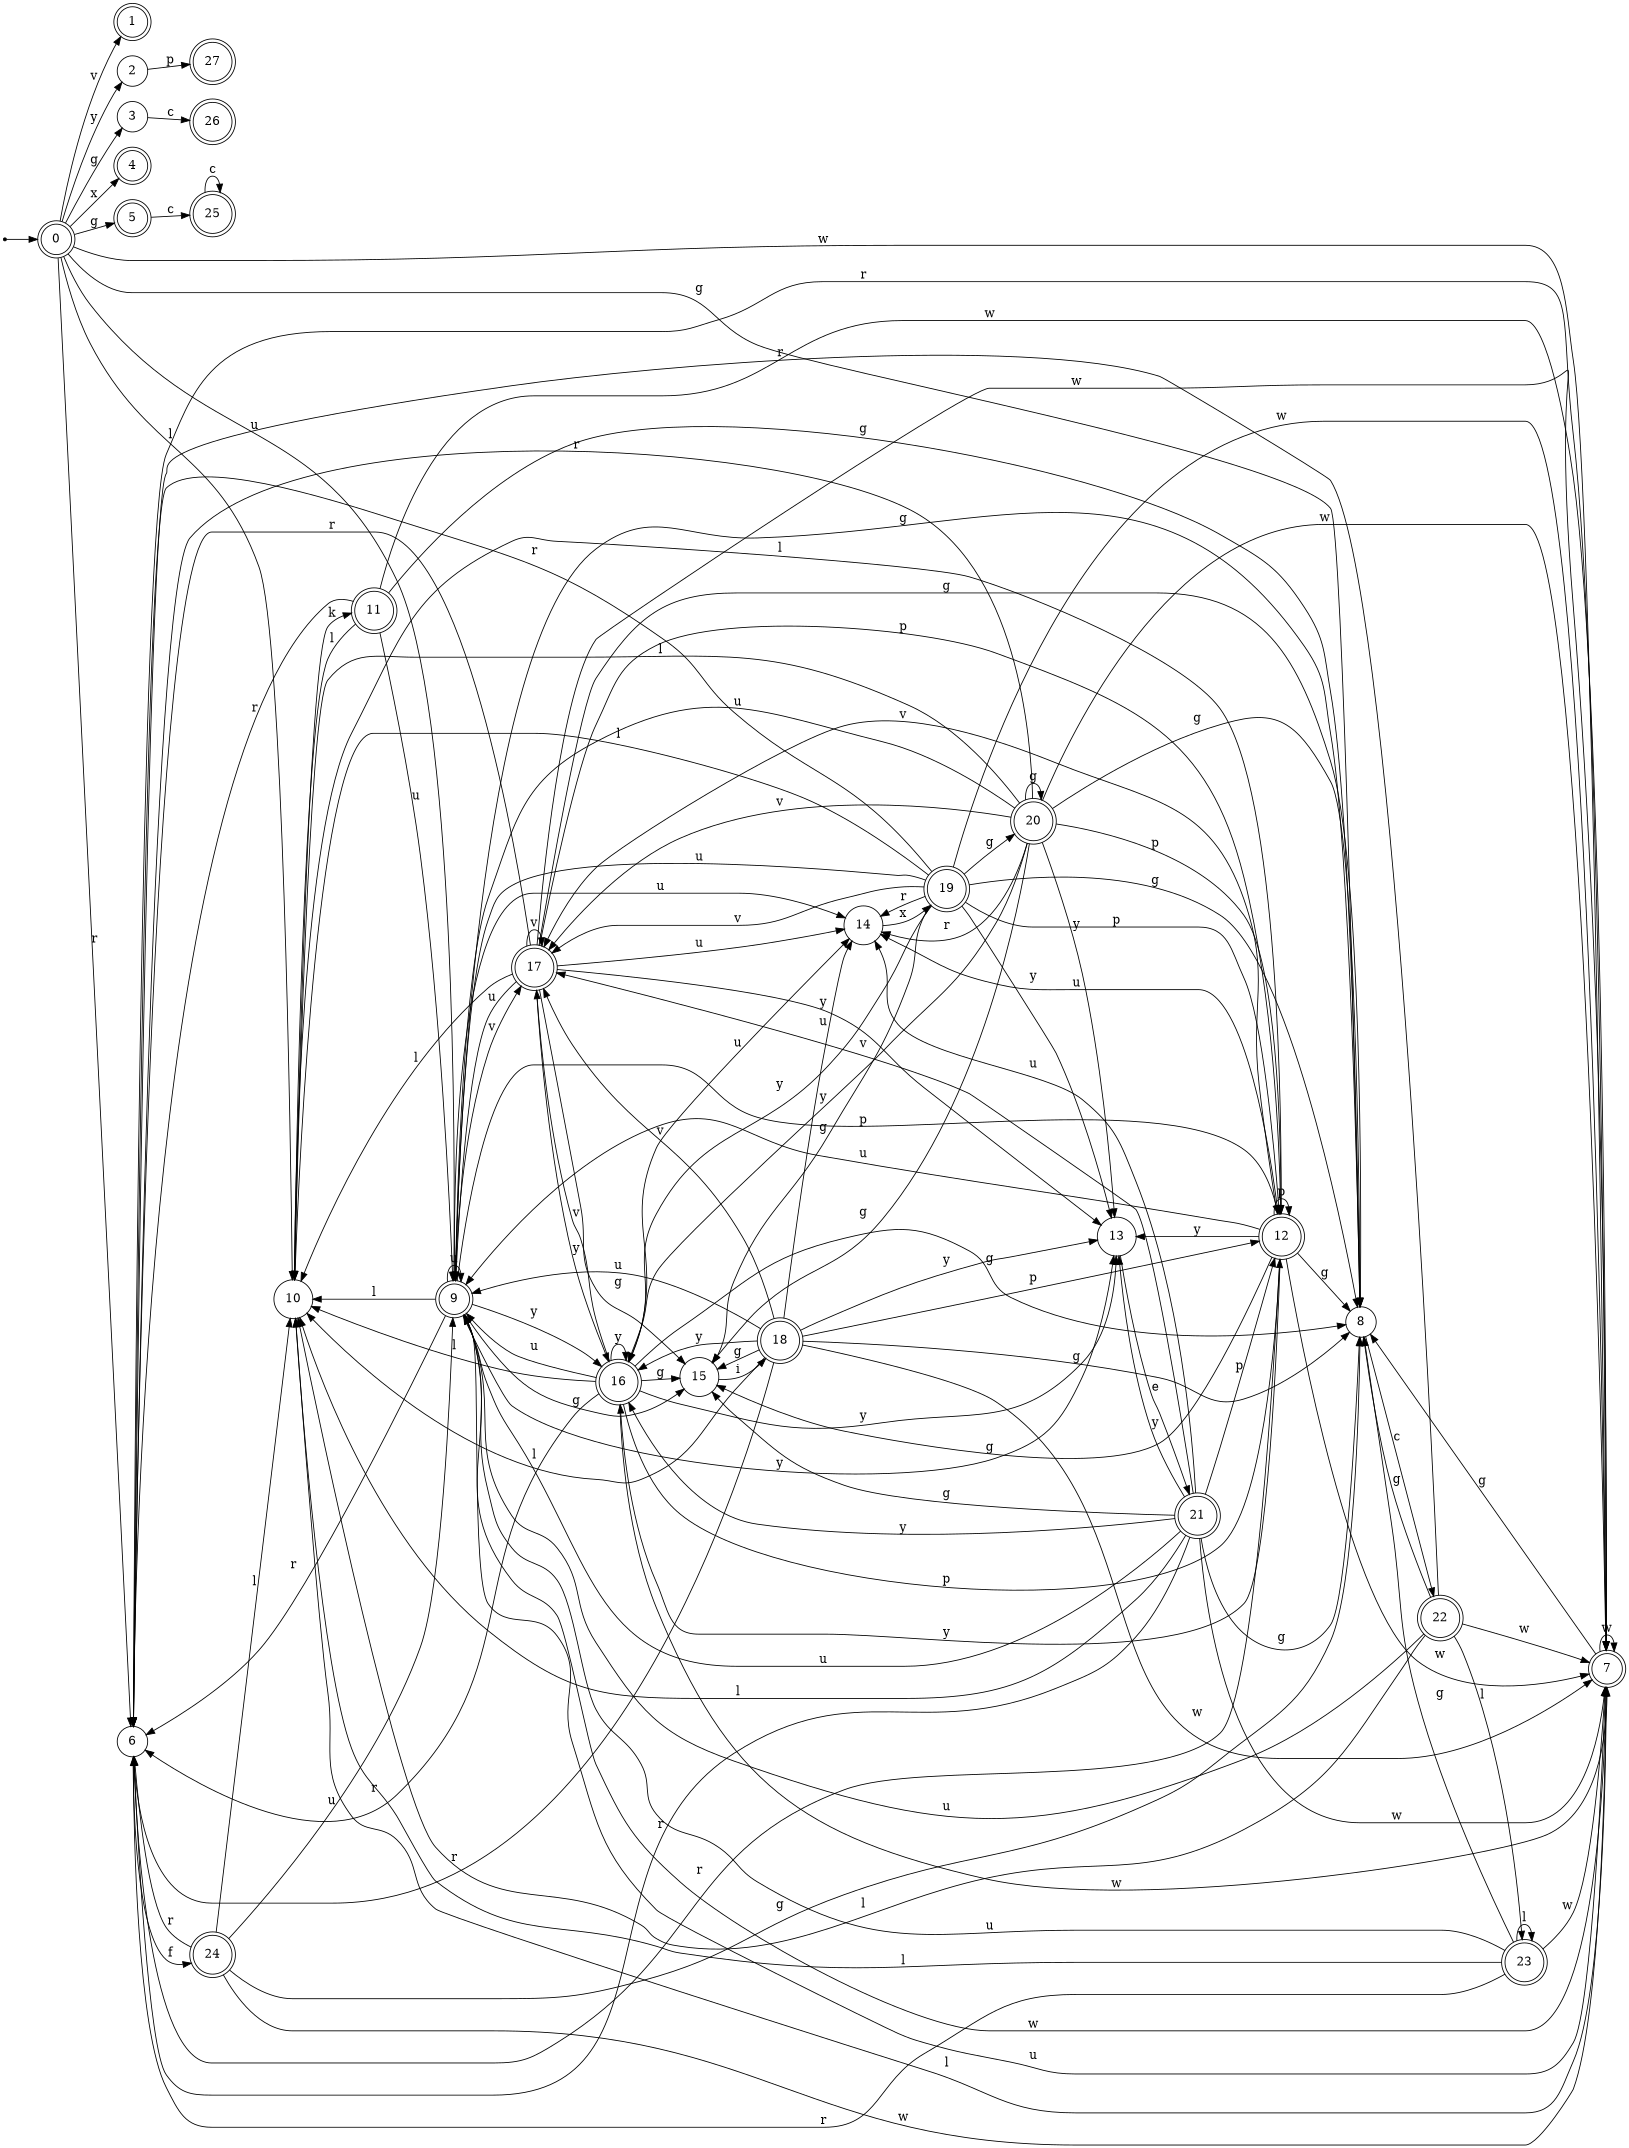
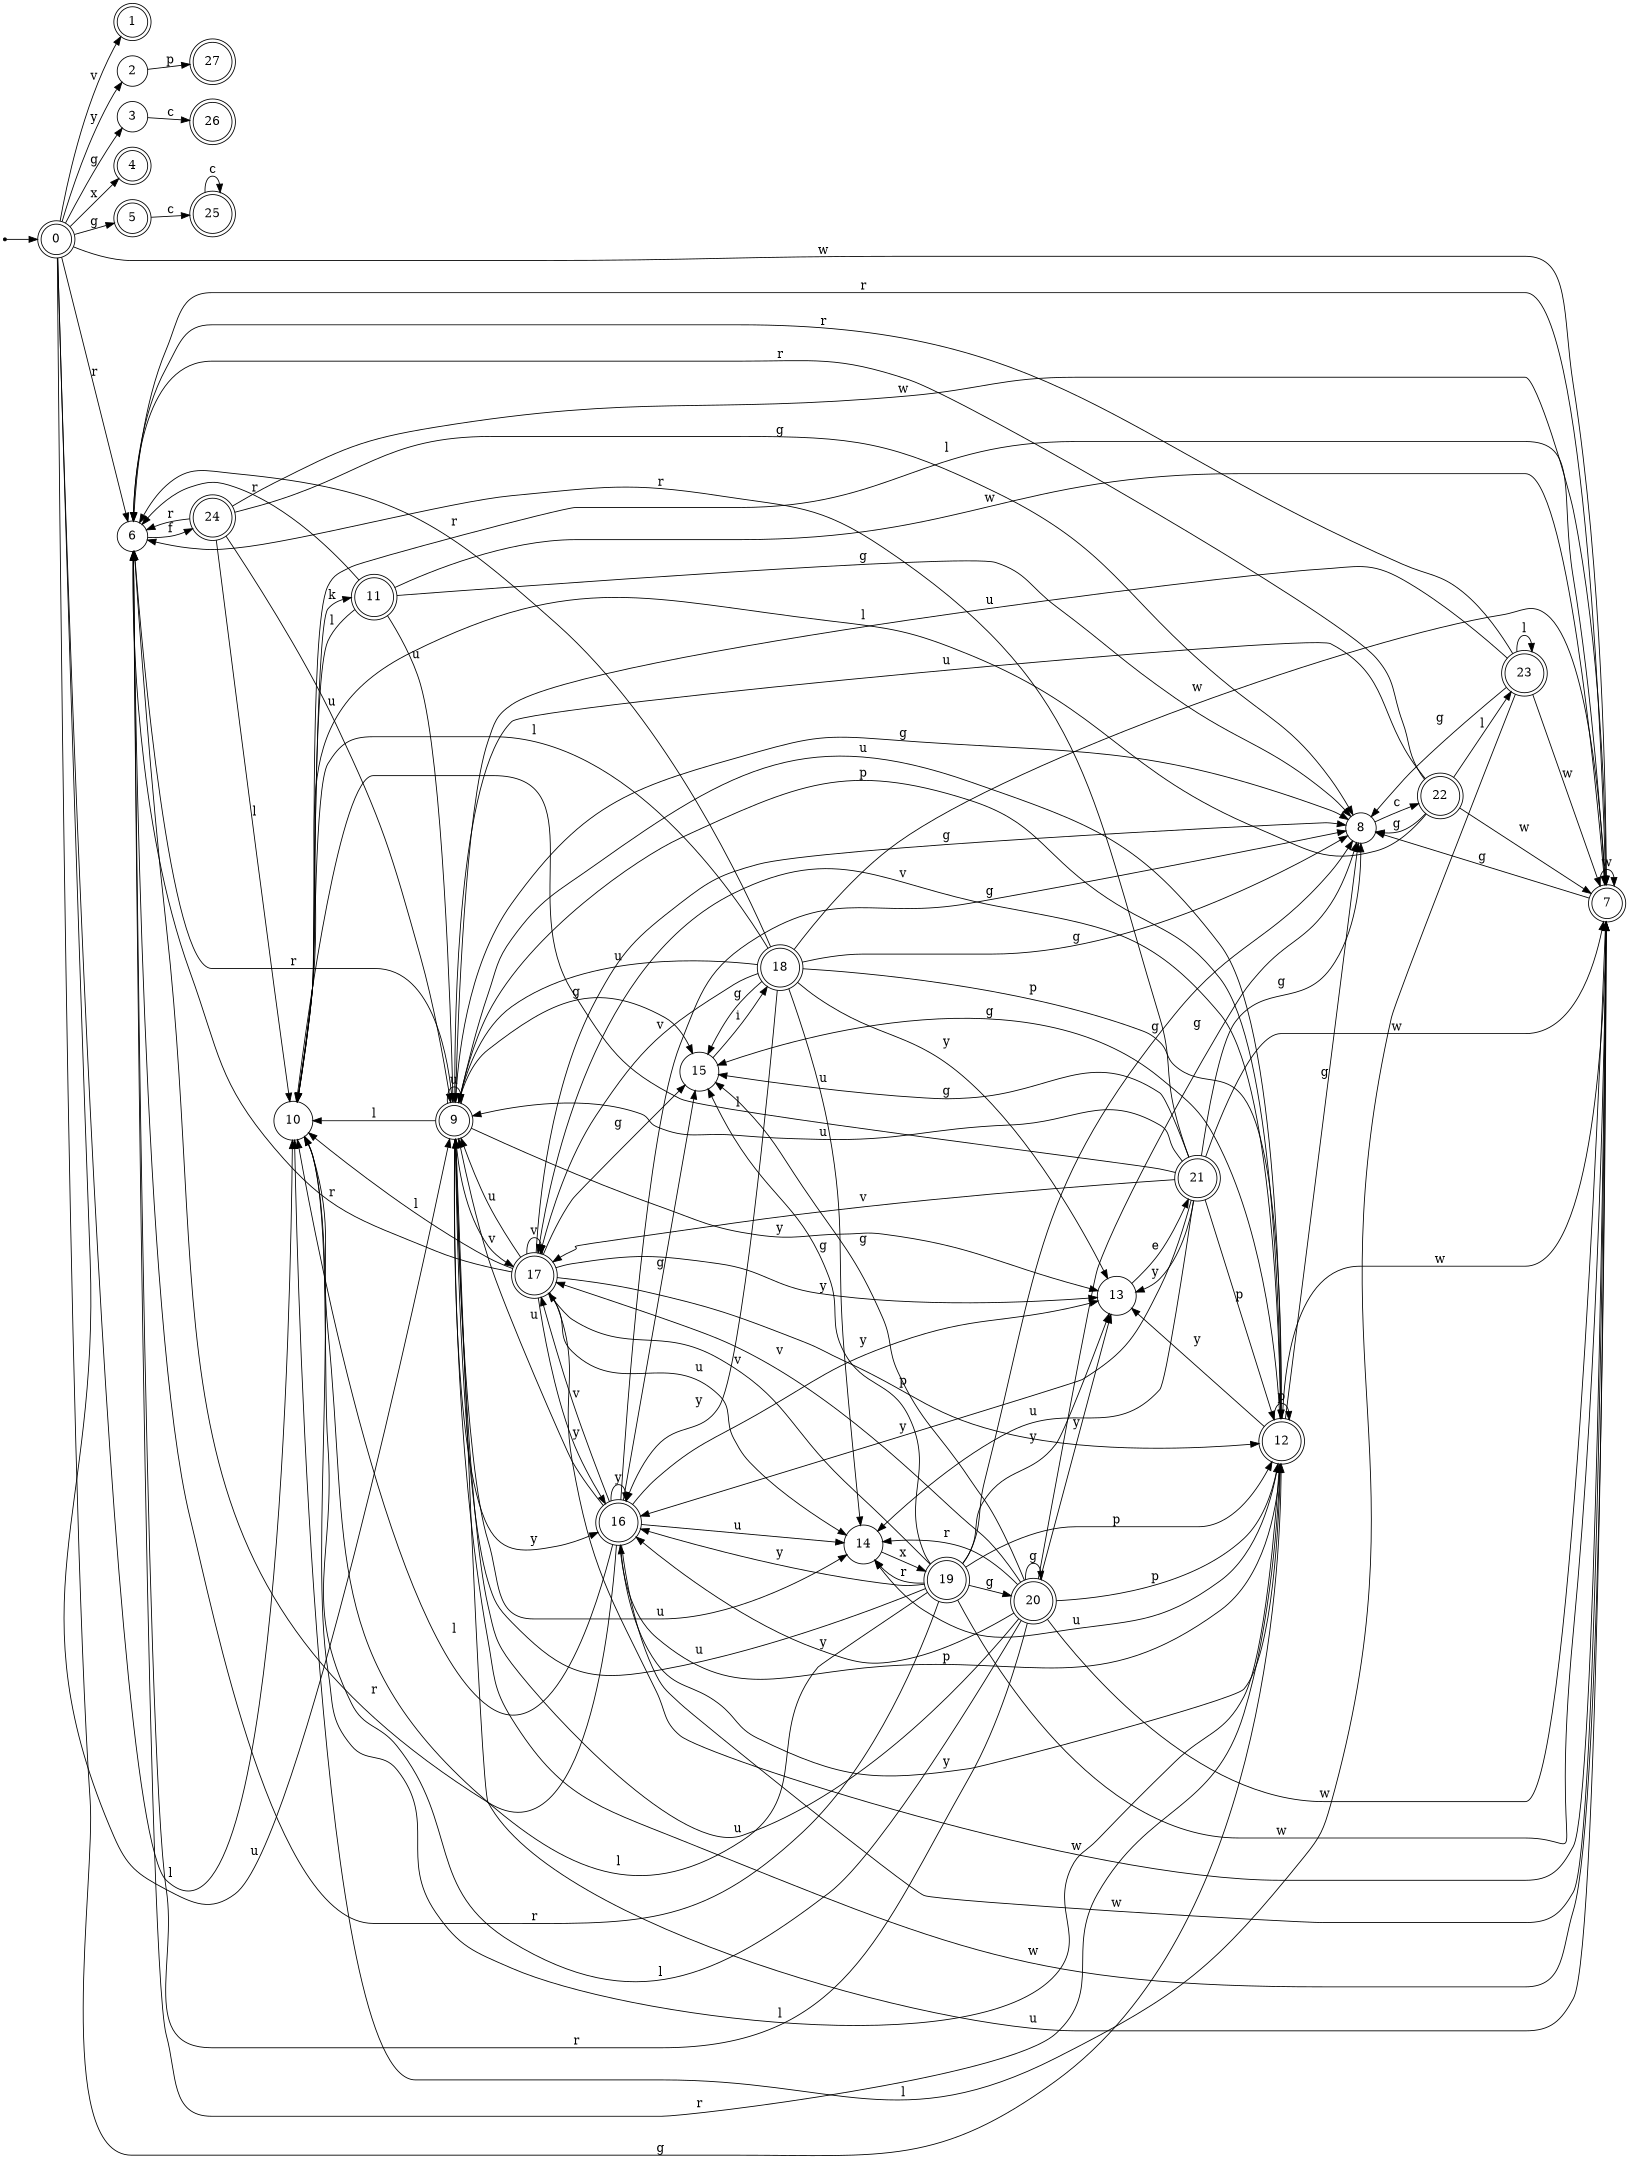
(1083, 424) -> (84, 2021)
